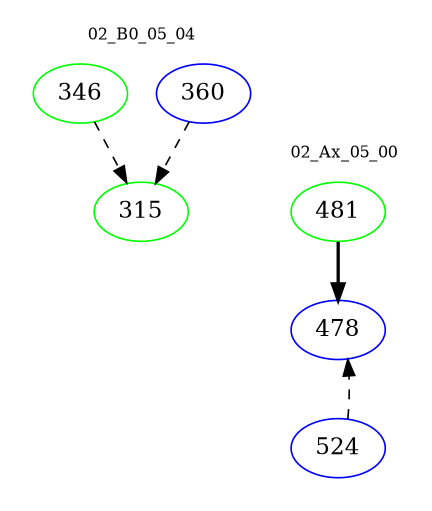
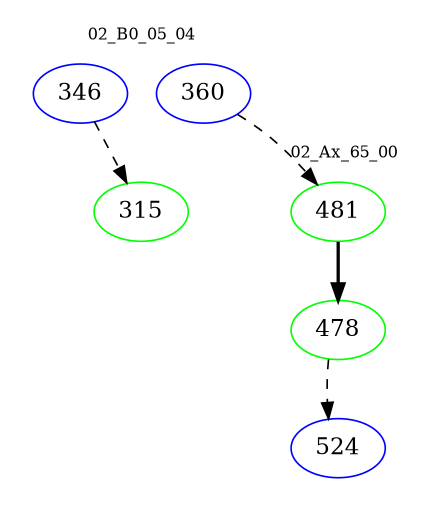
(80, 94) -> (80, 94)
(176, 145) -> (289, 154)
(345, 153) -> (345, 153)
(338, 330) -> (338, 330)
(349, 398) -> (327, 381)
